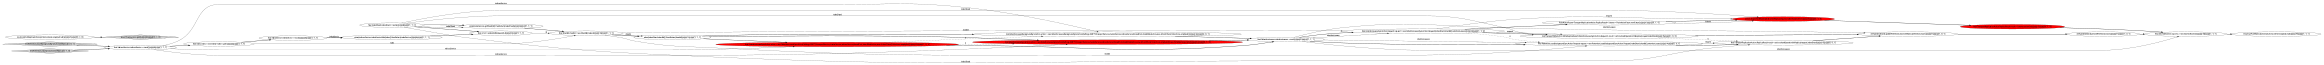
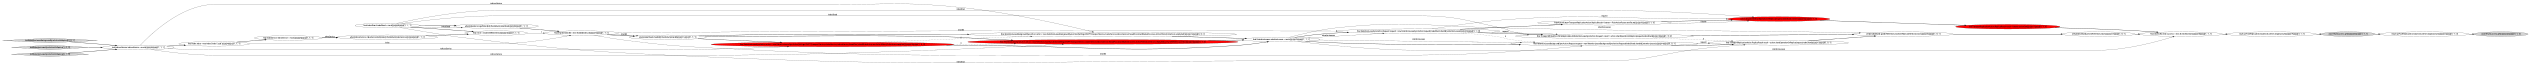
none -> (2348, 34)
(140, 37) -> (2501, 34)
none -> (50, 47)
